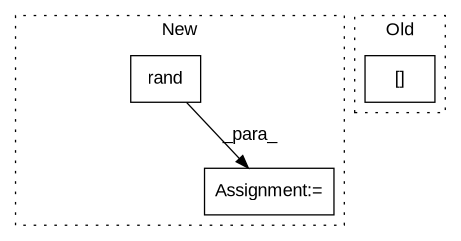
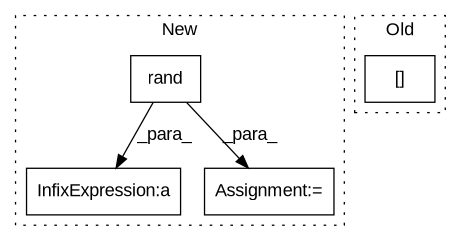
none -> (104, 192)
